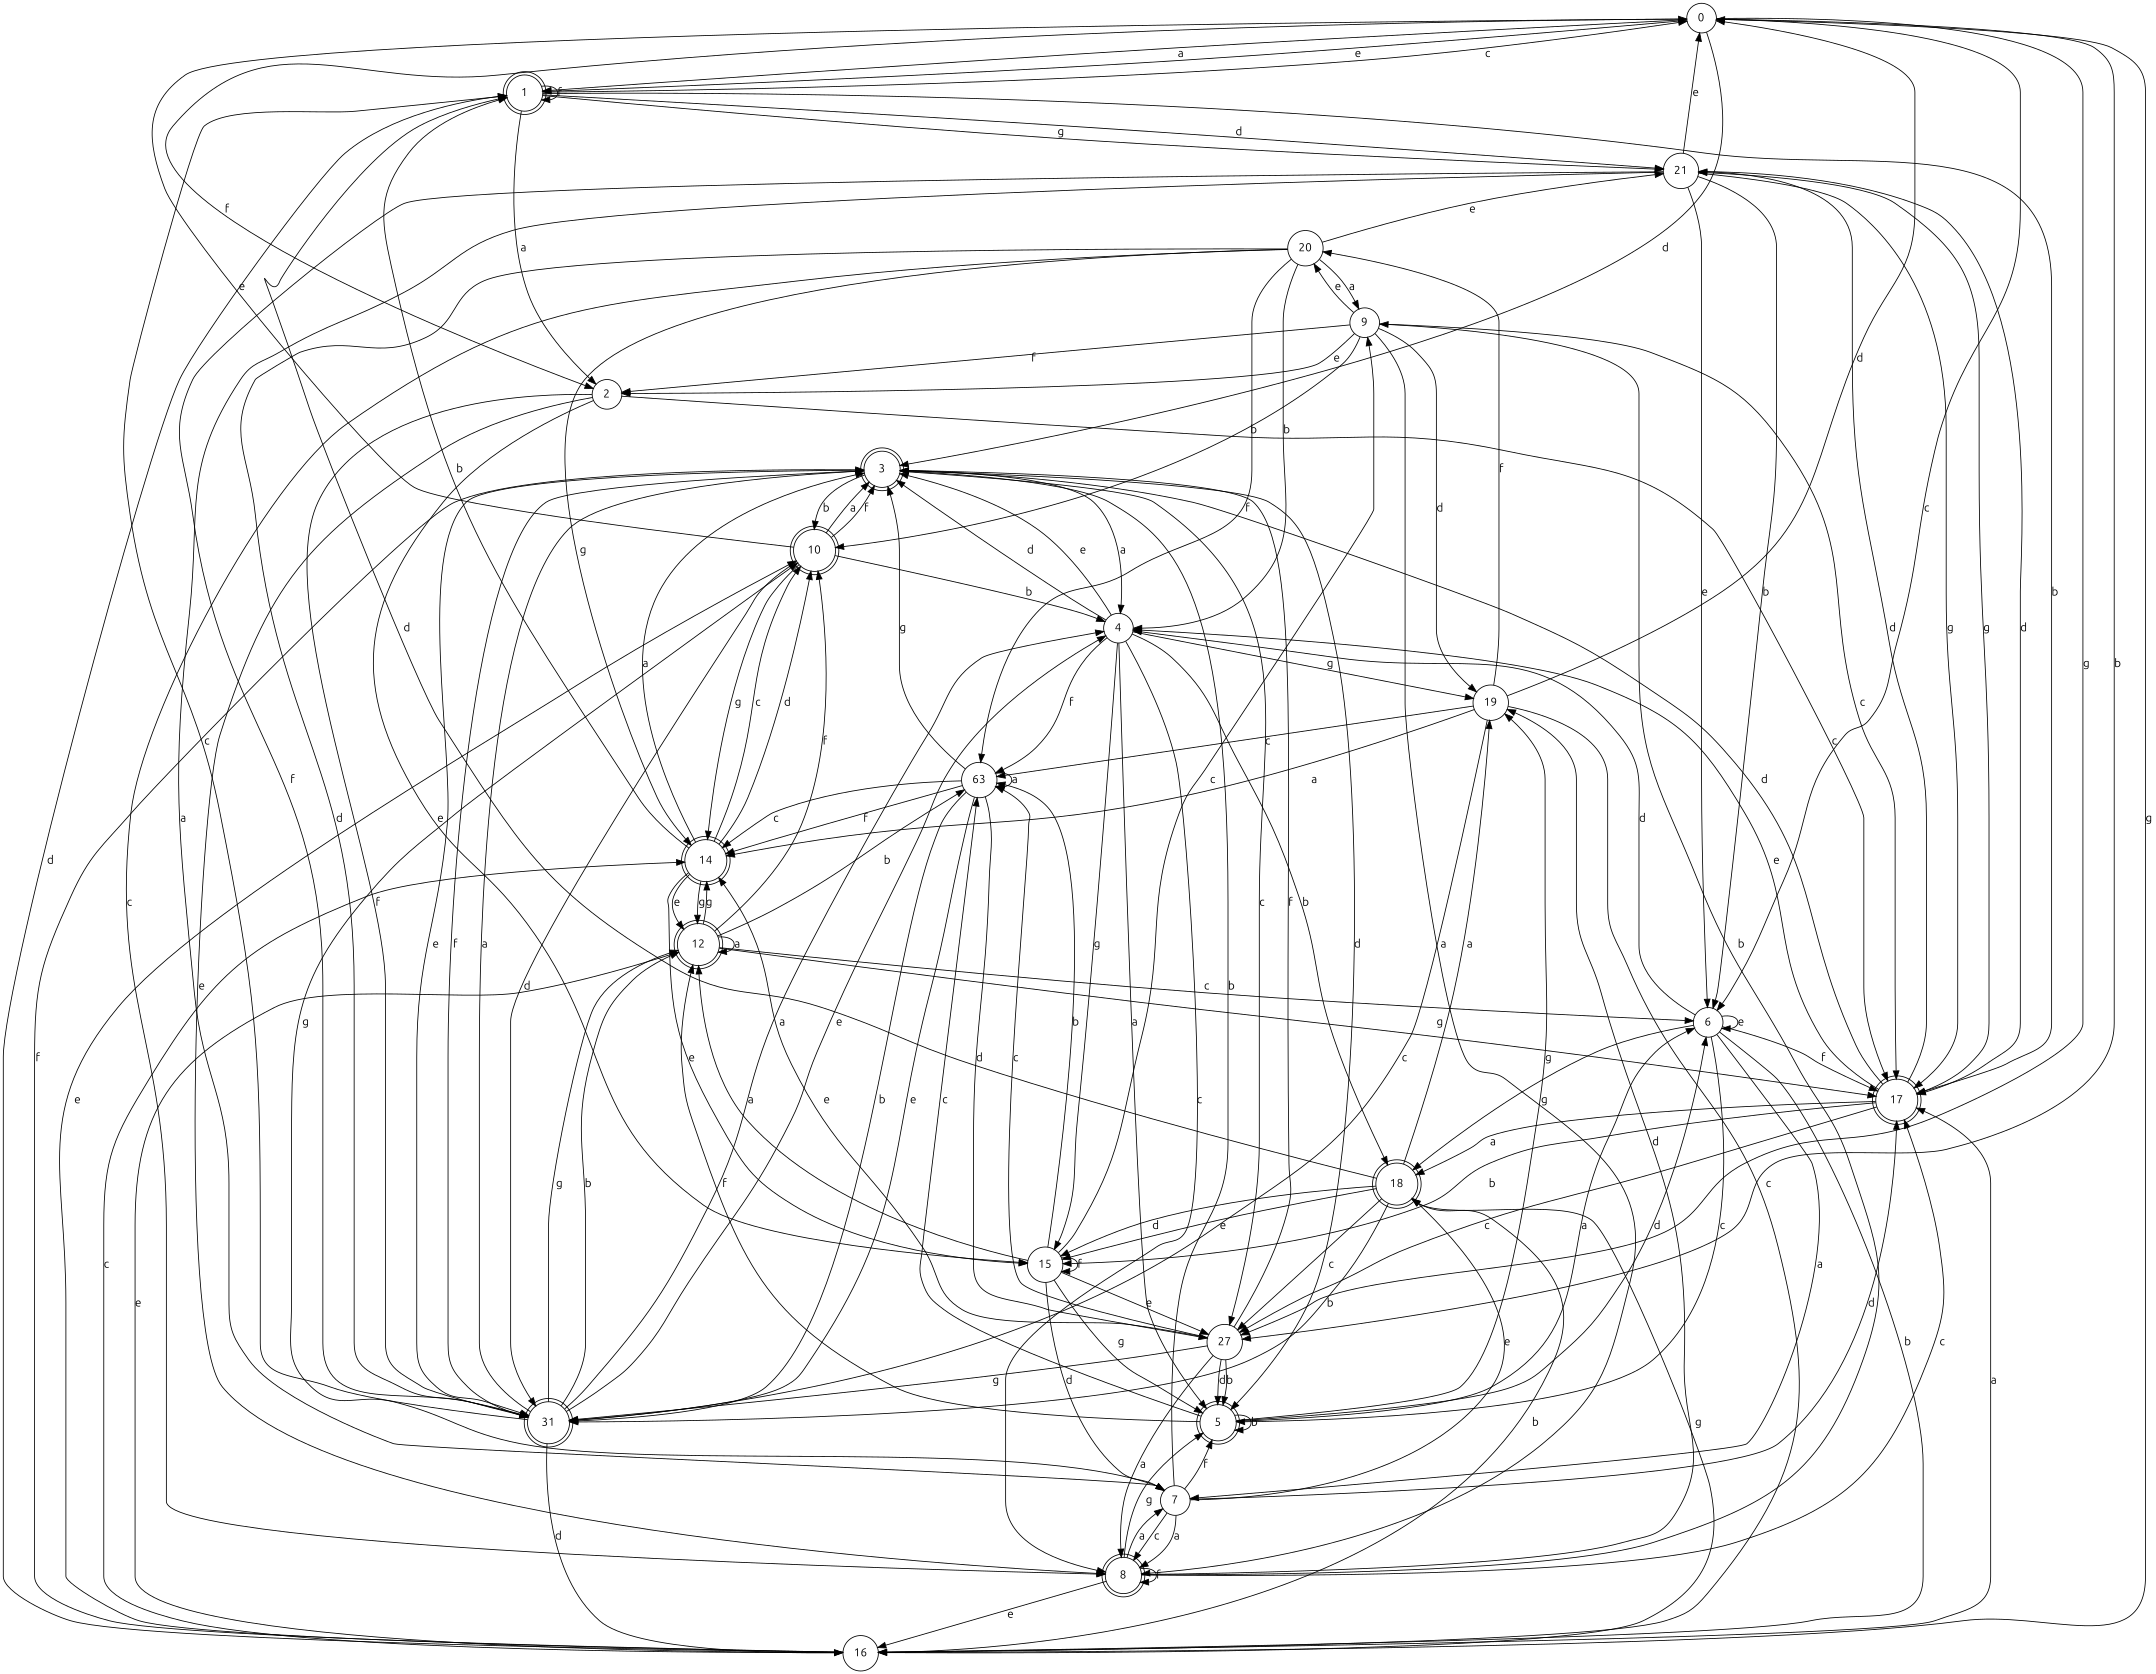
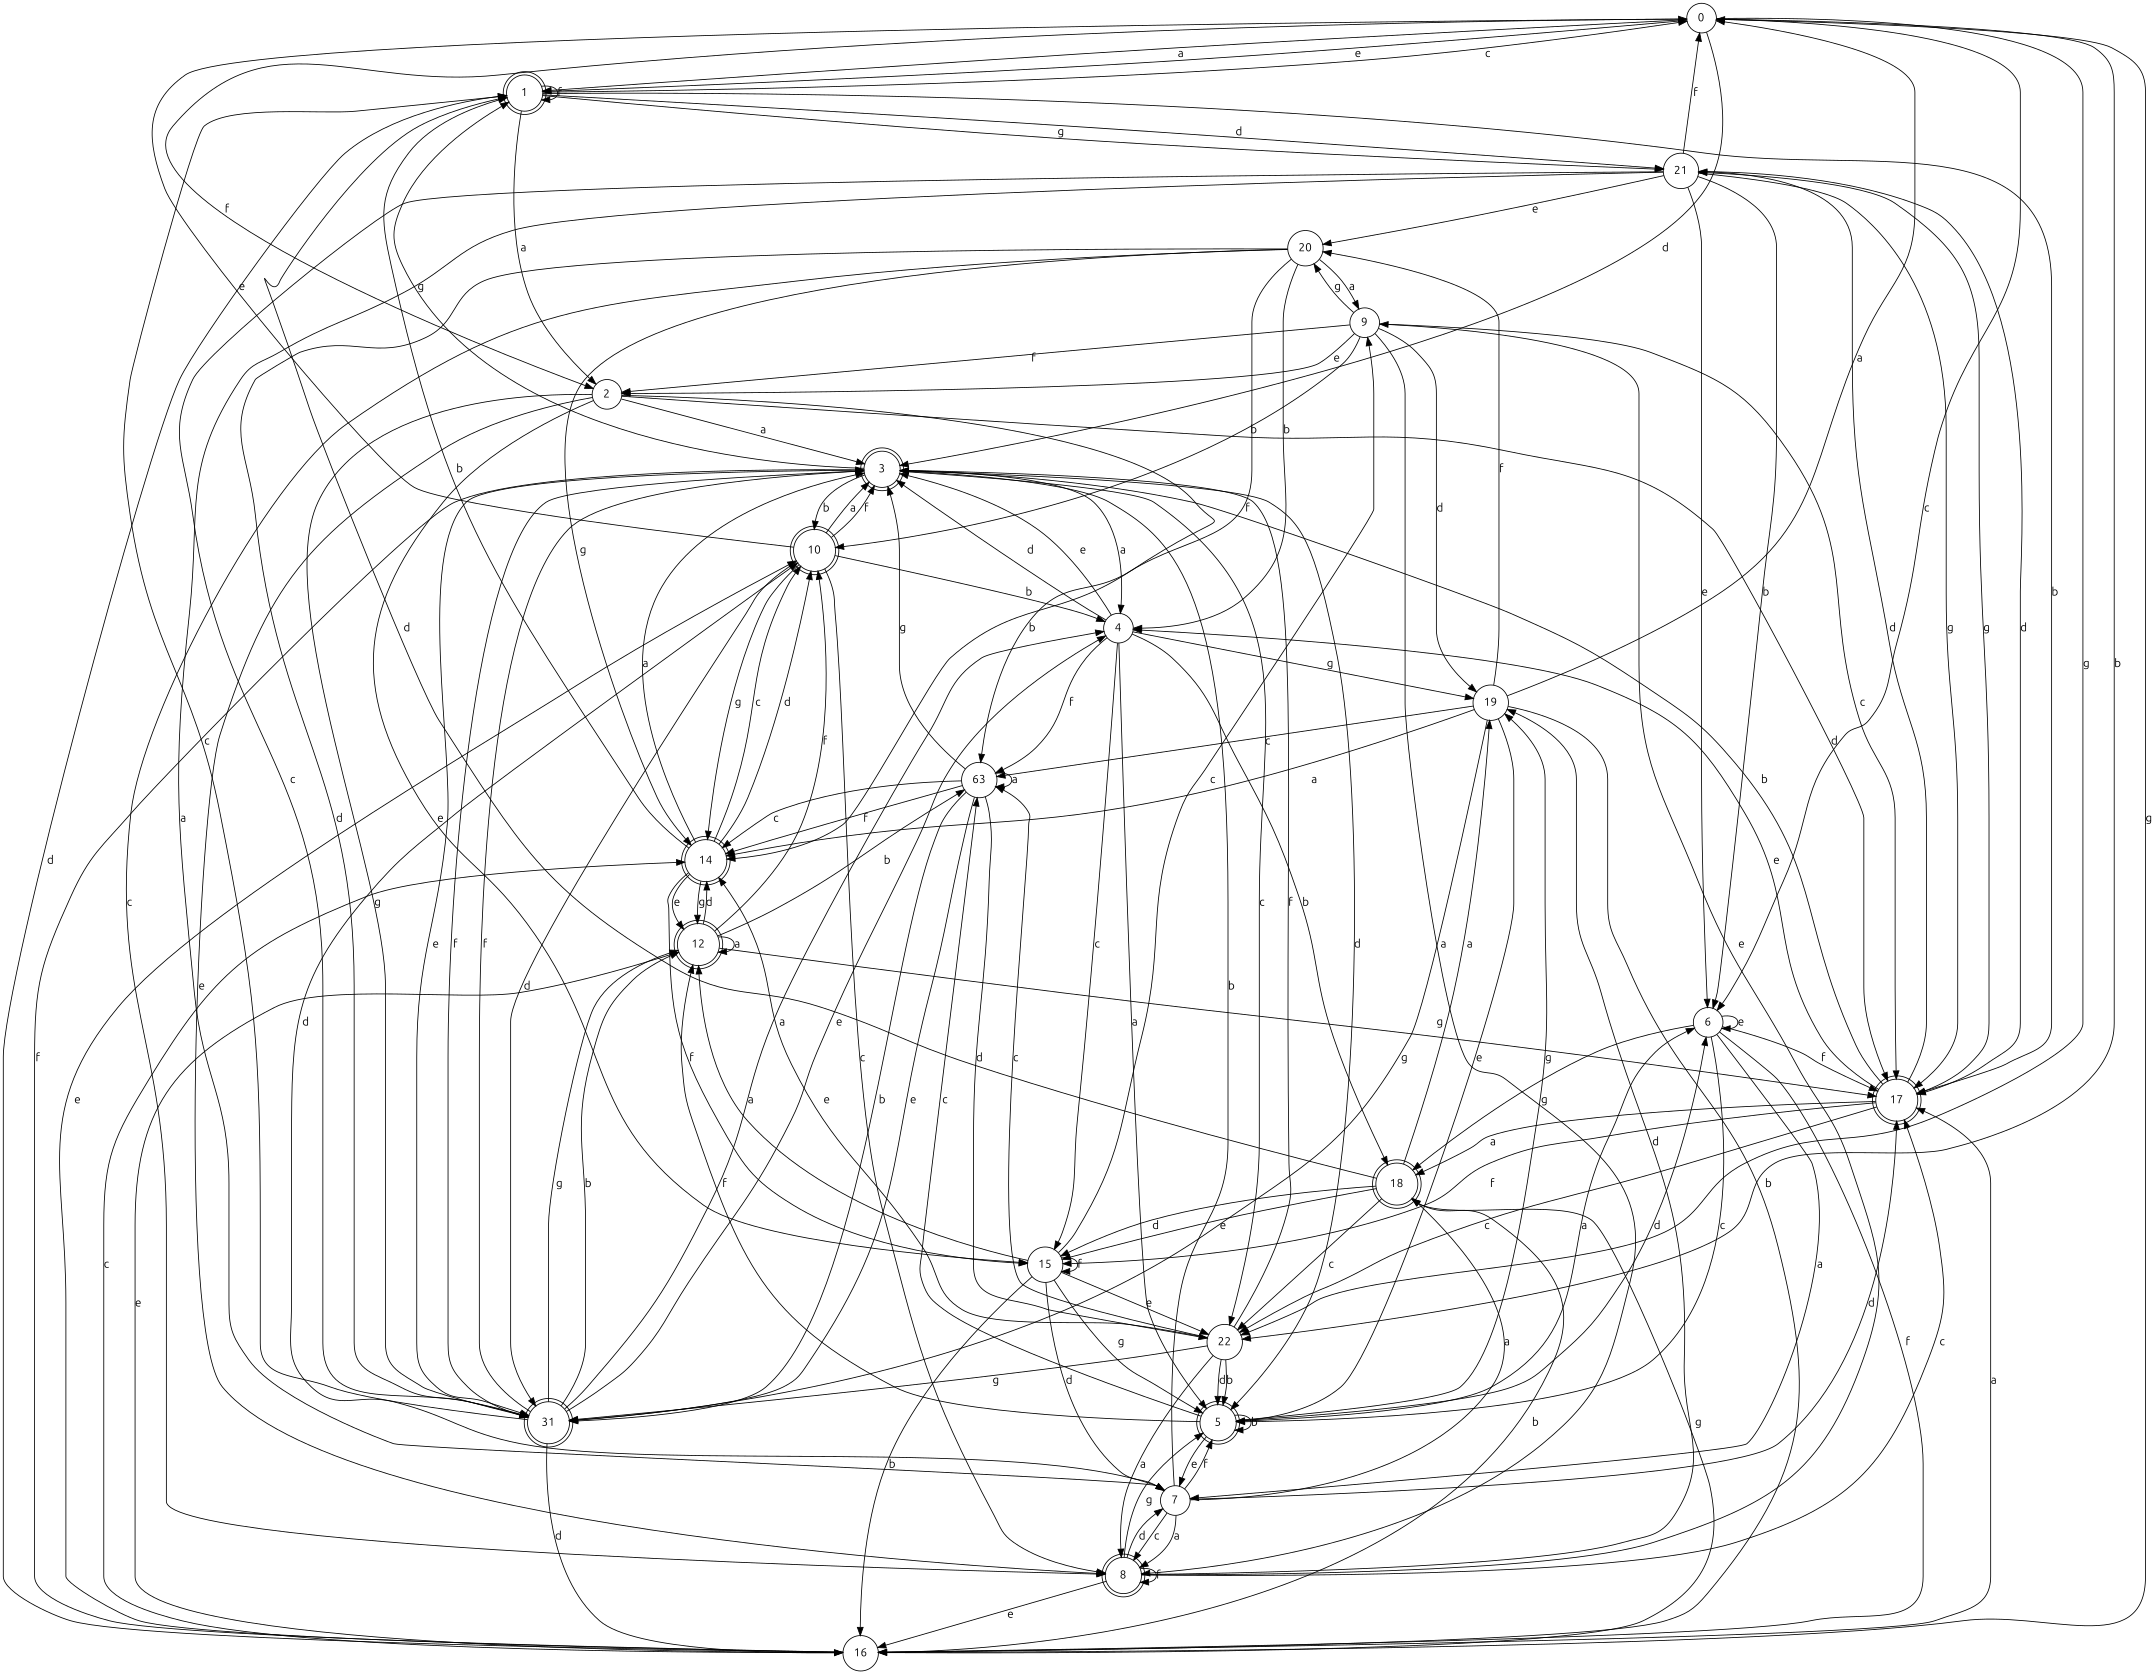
(1696, 93) -> (1696, 93)
(1487, 200) -> (1498, 211)
(1338, 287) -> (1338, 287)
(1860, 359) -> (1860, 359)
none -> (513, 380)
none -> (739, 430)
none -> (1213, 519)
(1562, 685) -> none
(1835, 741) -> (1835, 741)
(293, 780) -> (293, 780)
(1765, 780) -> (1765, 780)
(378, 903) -> (378, 903)
(710, 903) -> (710, 903)
(485, 945) -> (485, 945)
(1097, 945) -> (1097, 945)
(1742, 945) -> (1742, 945)
(1202, 992) -> none
(1073, 1001) -> (902, 1431)
(306, 1022) -> (306, 1022)
(692, 1058) -> (692, 1058)
(1405, 1058) -> (1405, 1058)
none -> (1457, 1112)
(1195, 1173) -> (866, 1113)
(1492, 1184) -> (1492, 1184)
(1769, 1184) -> (1769, 1184)
(1225, 1342) -> (1225, 1342)
(1507, 1342) -> (1507, 1342)
(1908, 1342) -> (1908, 1342)
(1023, 1403) -> none
none -> (1192, 1456)
(1142, 1536) -> (1142, 1536)
